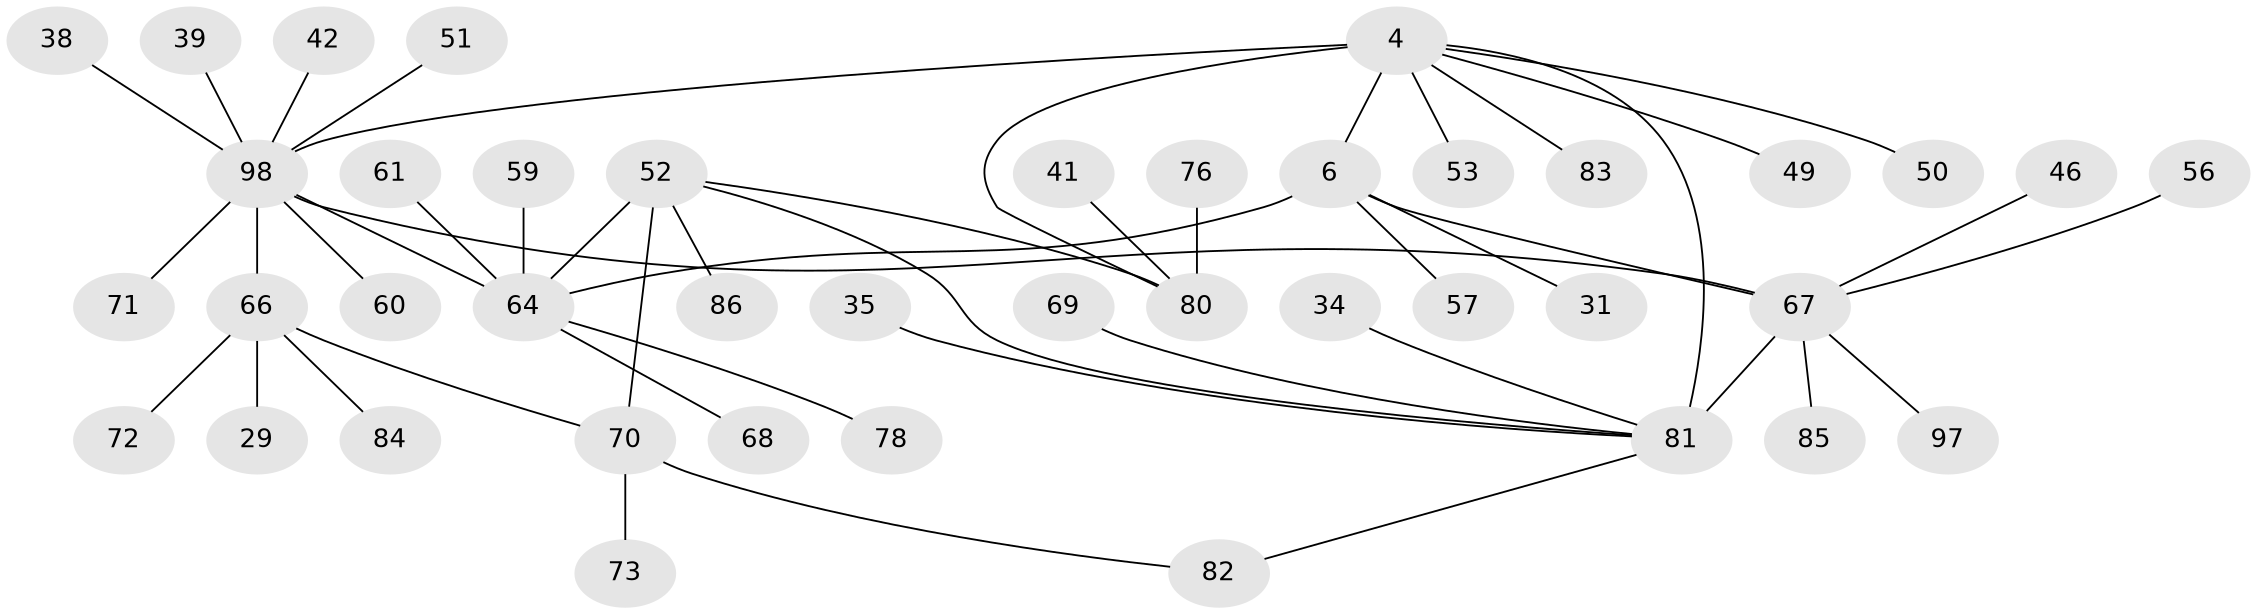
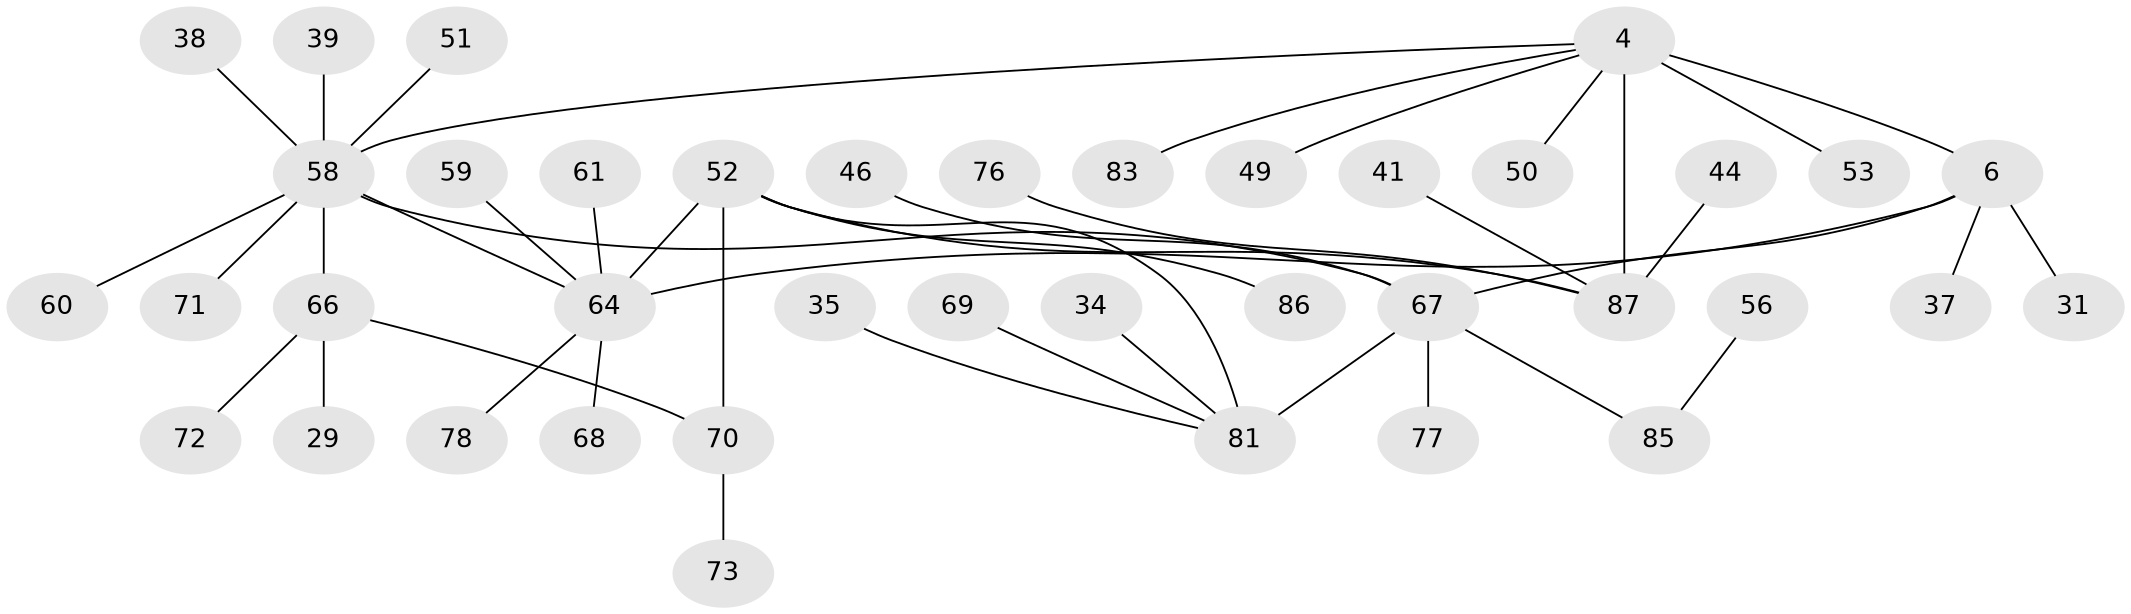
(324, 41) -> none
(1671, 154) -> none
(257, 174) -> (324, 174)
none -> (1726, 174)
(2005, 250) -> (1708, 374)
(1197, 307) -> (1624, 307)
(1463, 307) -> (1941, 307)
(390, 440) -> none
(1948, 440) -> (1428, 440)
(1219, 574) -> none
